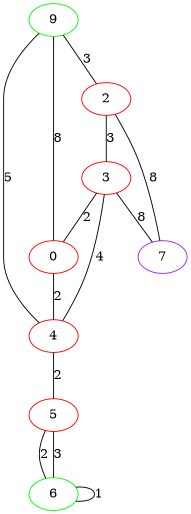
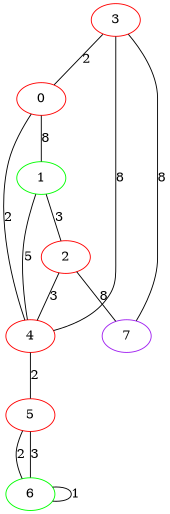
(54, 20) -> (41, 178)
(106, 139) -> (48, 297)
(100, 257) -> (120, 178)
